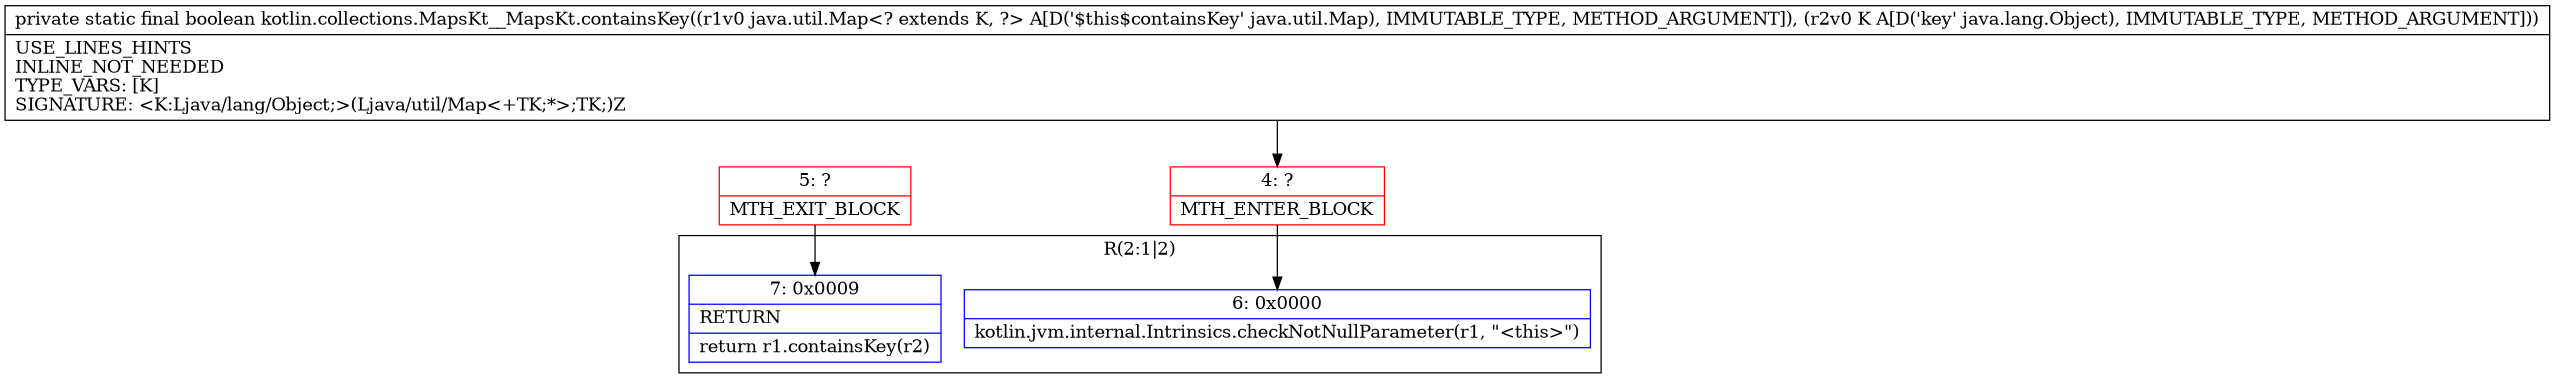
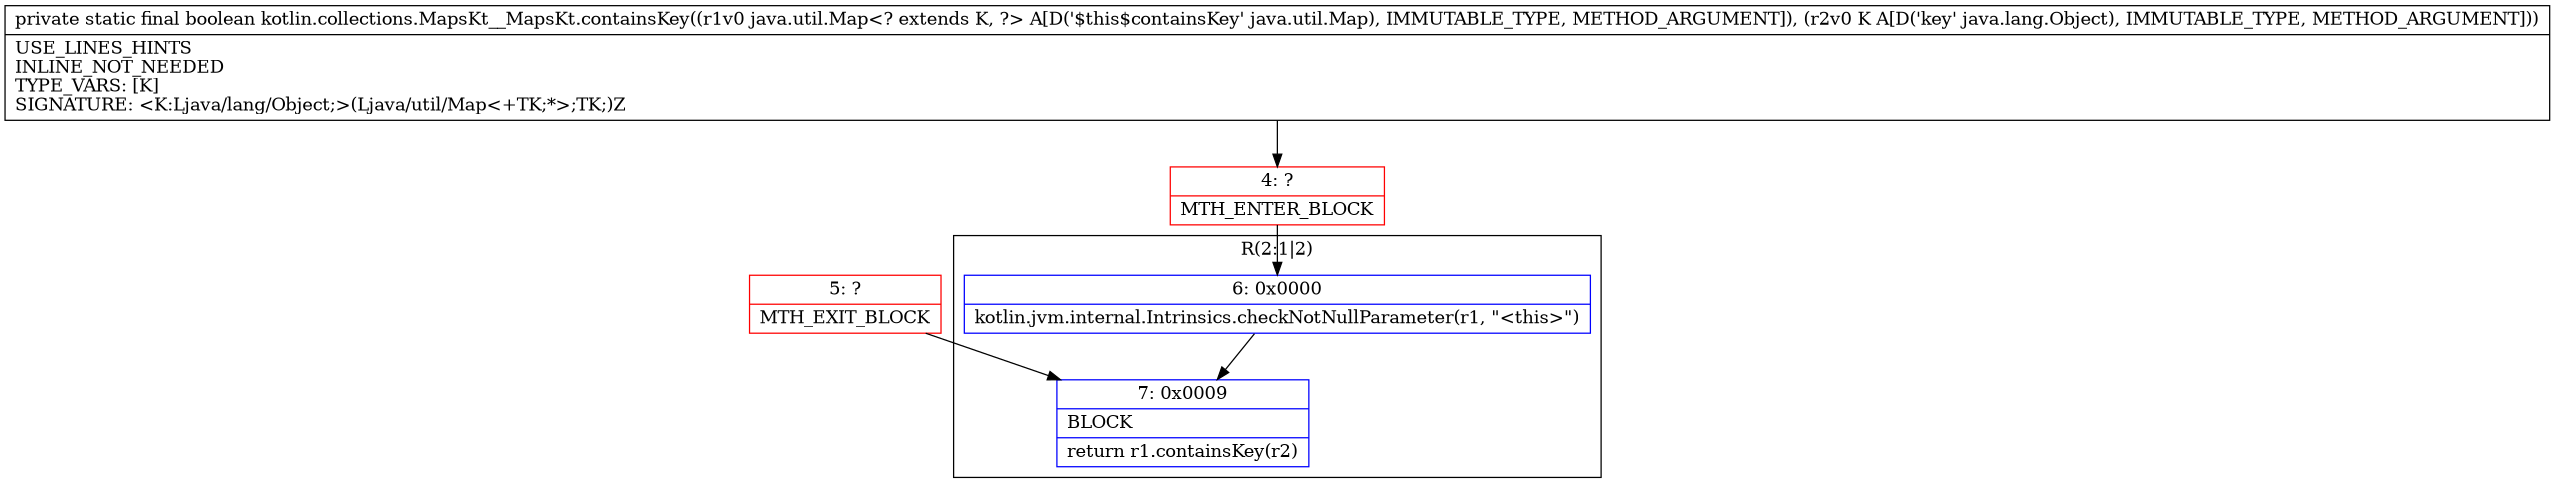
(740, 318) -> (1100, 423)
none -> (1240, 352)
